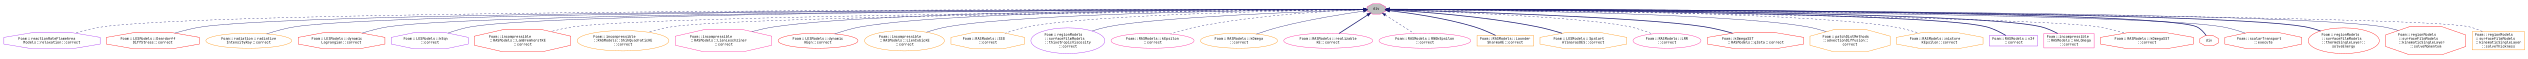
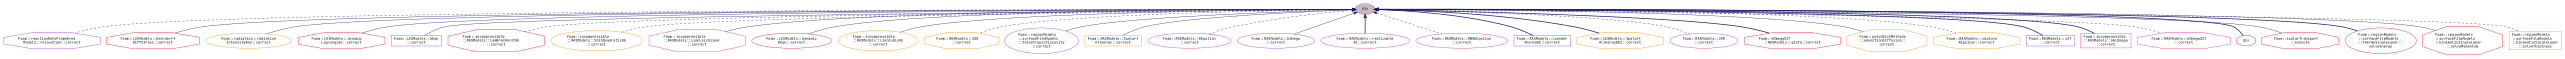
(430, 41) -> (416, 41)
none -> (1113, 41)
(1239, 41) -> (1276, 41)
(1505, 41) -> (1542, 41)
(2147, 41) -> (2184, 41)
